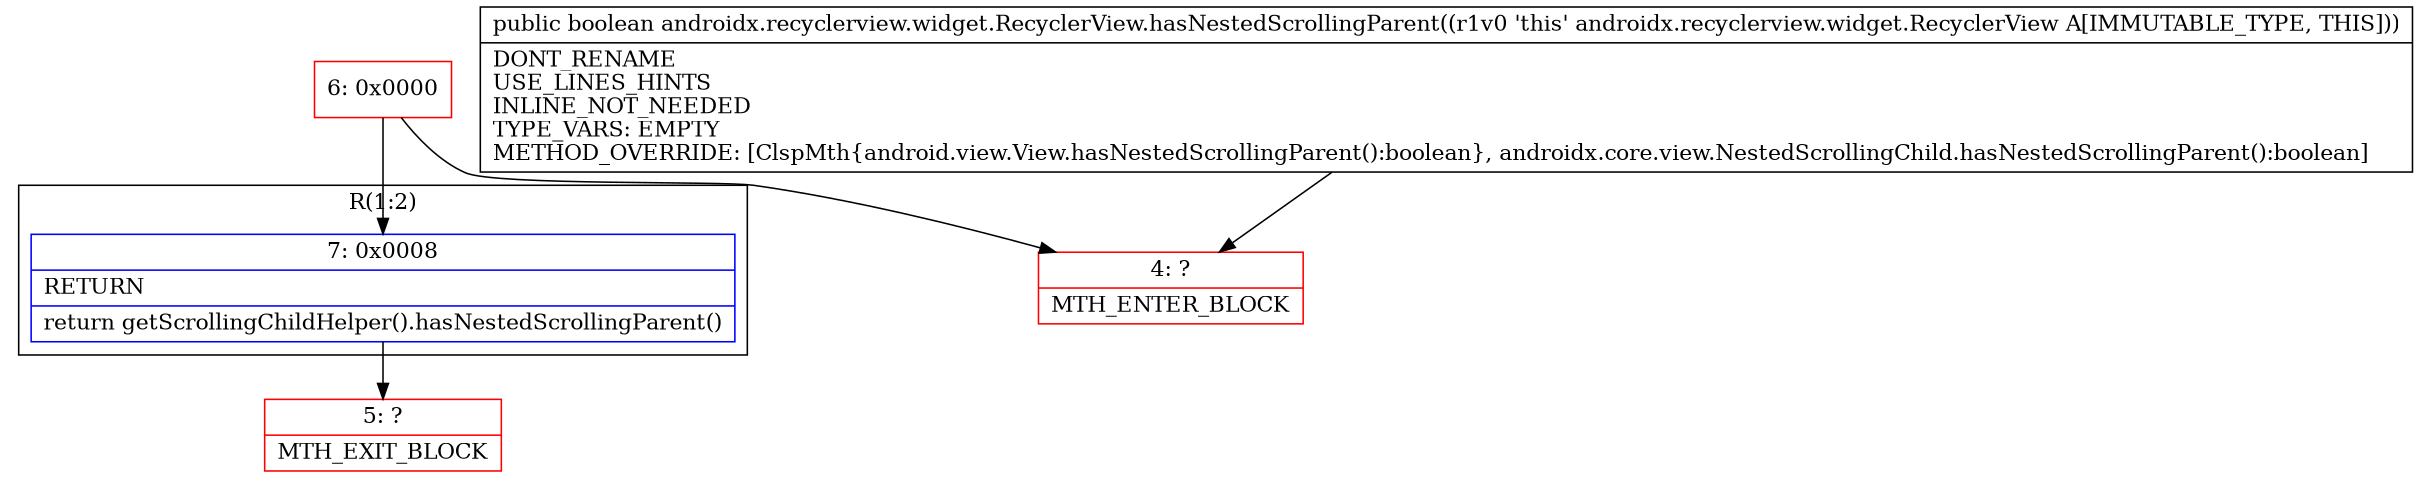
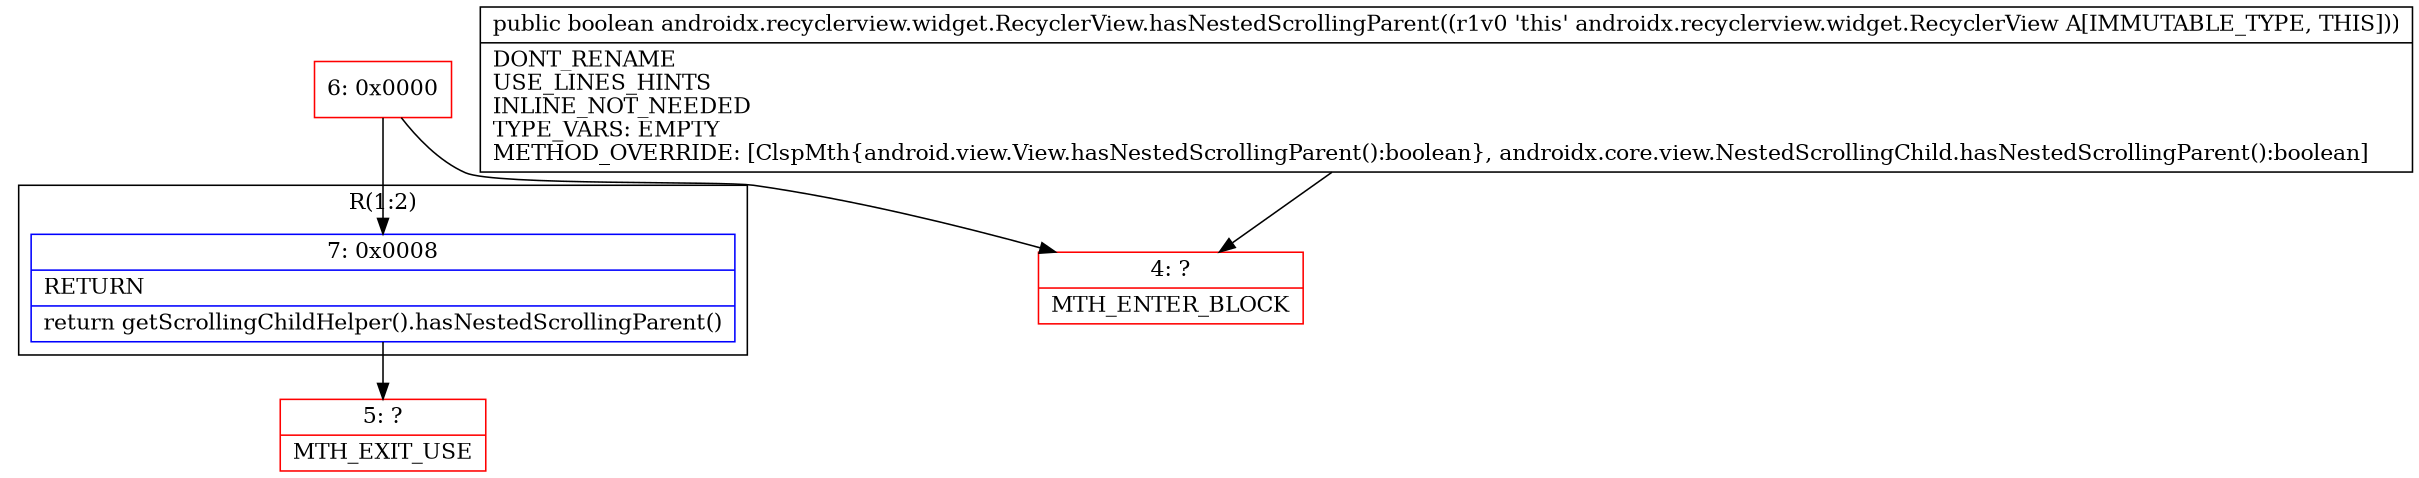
(383, 452) -> (383, 452)
